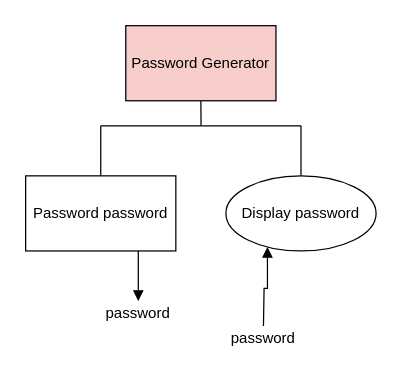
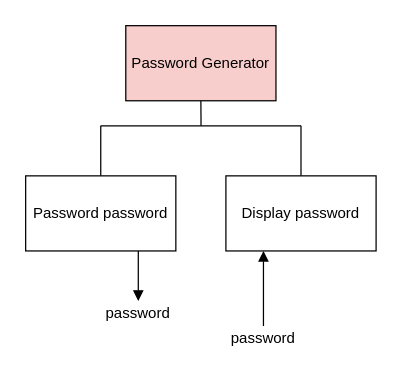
(301, 213) -> (301, 213)
